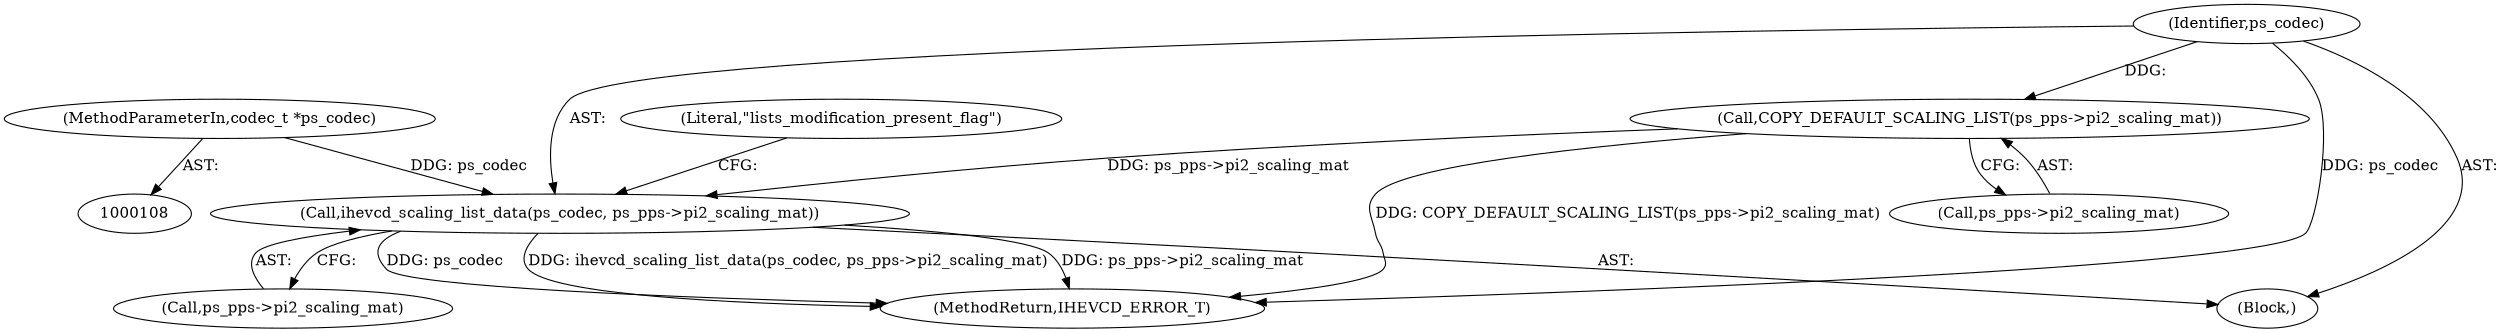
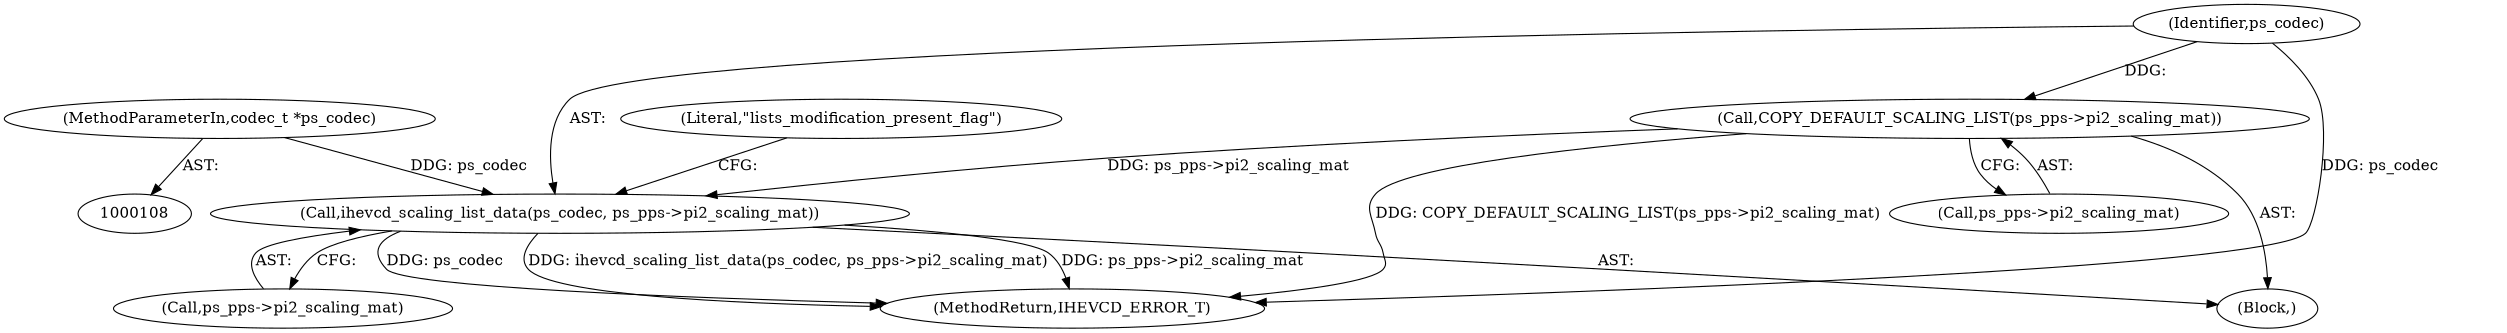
(2459, 167) -> (2226, 183)
